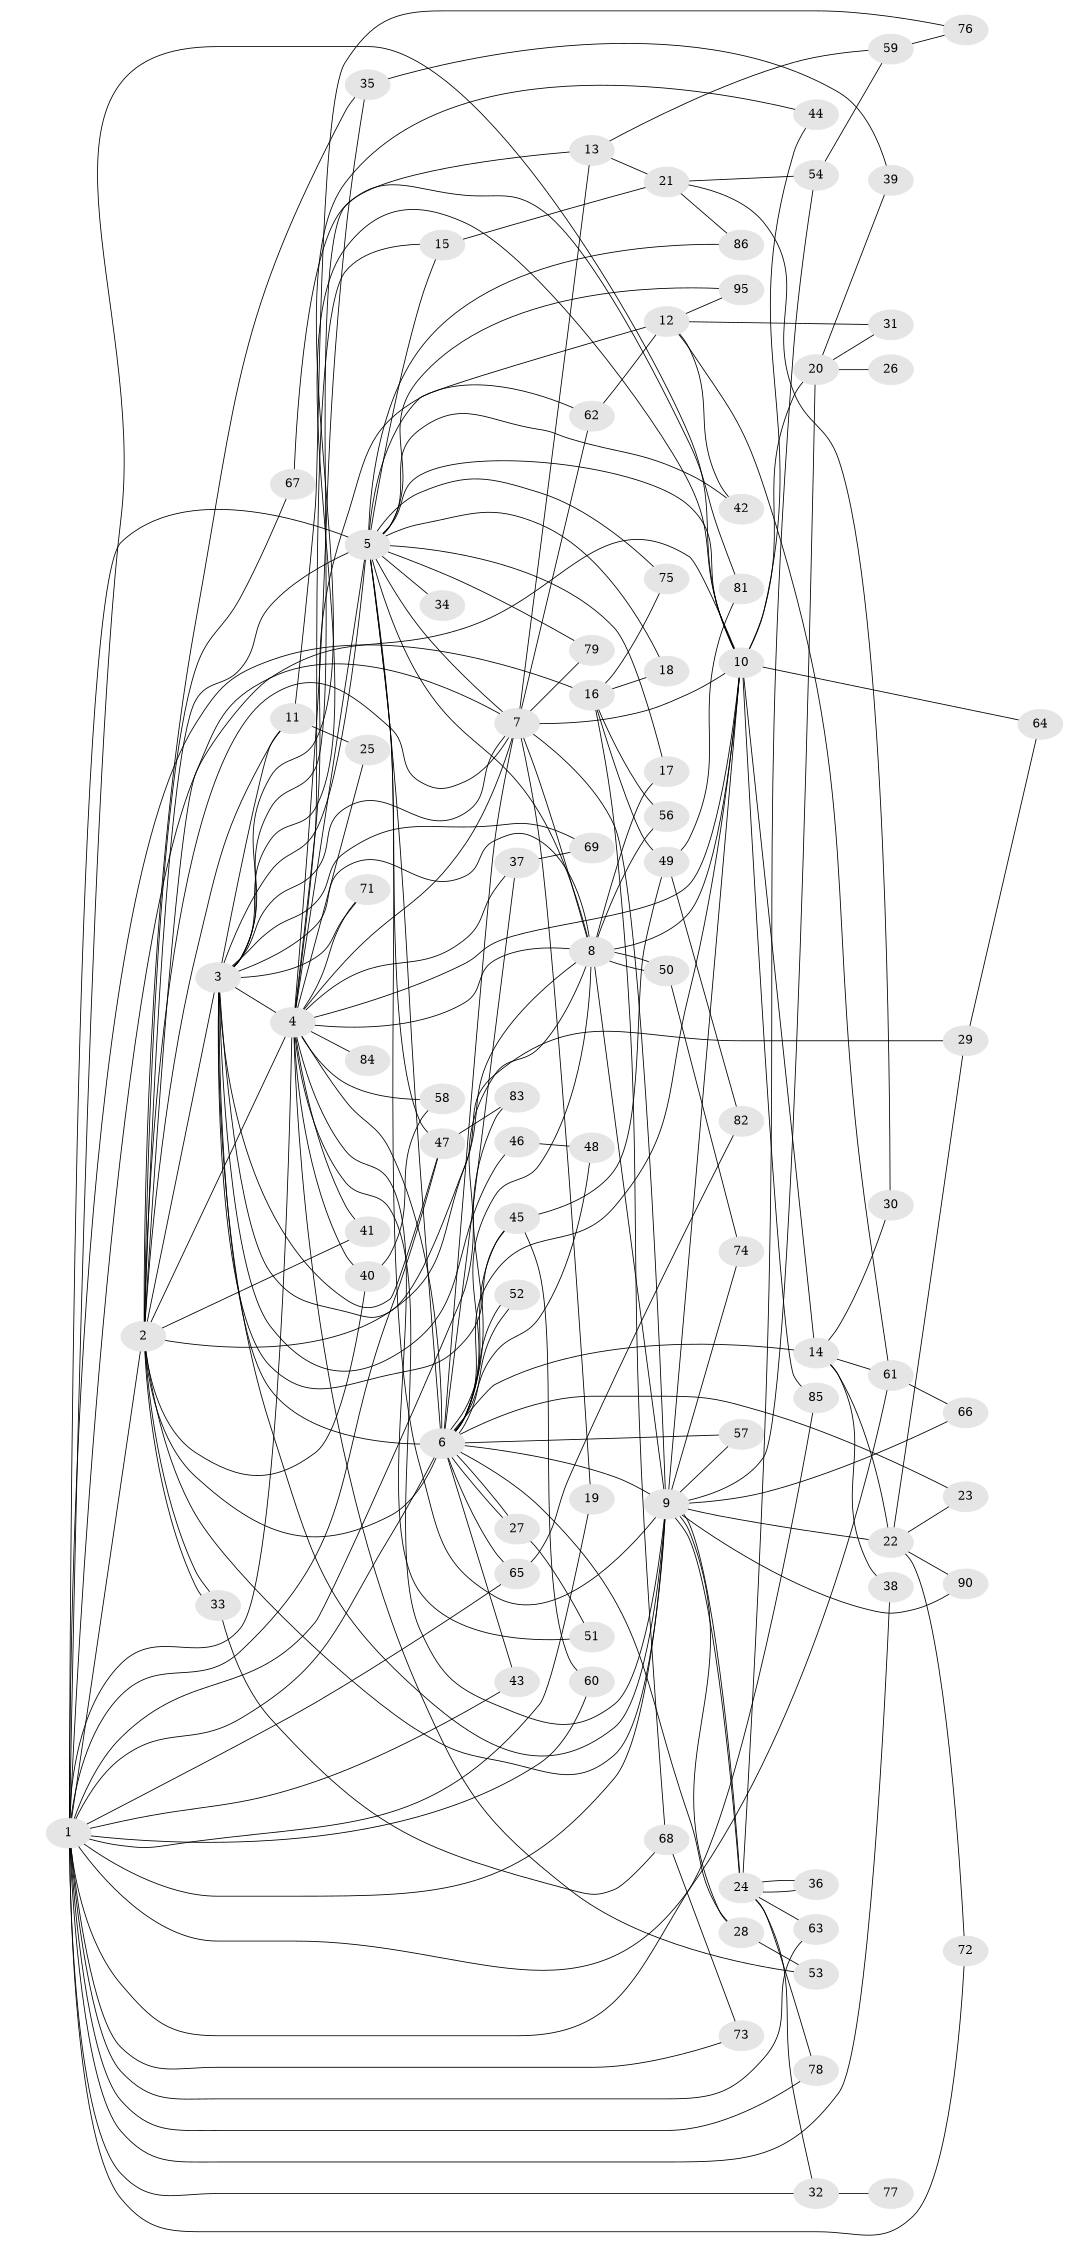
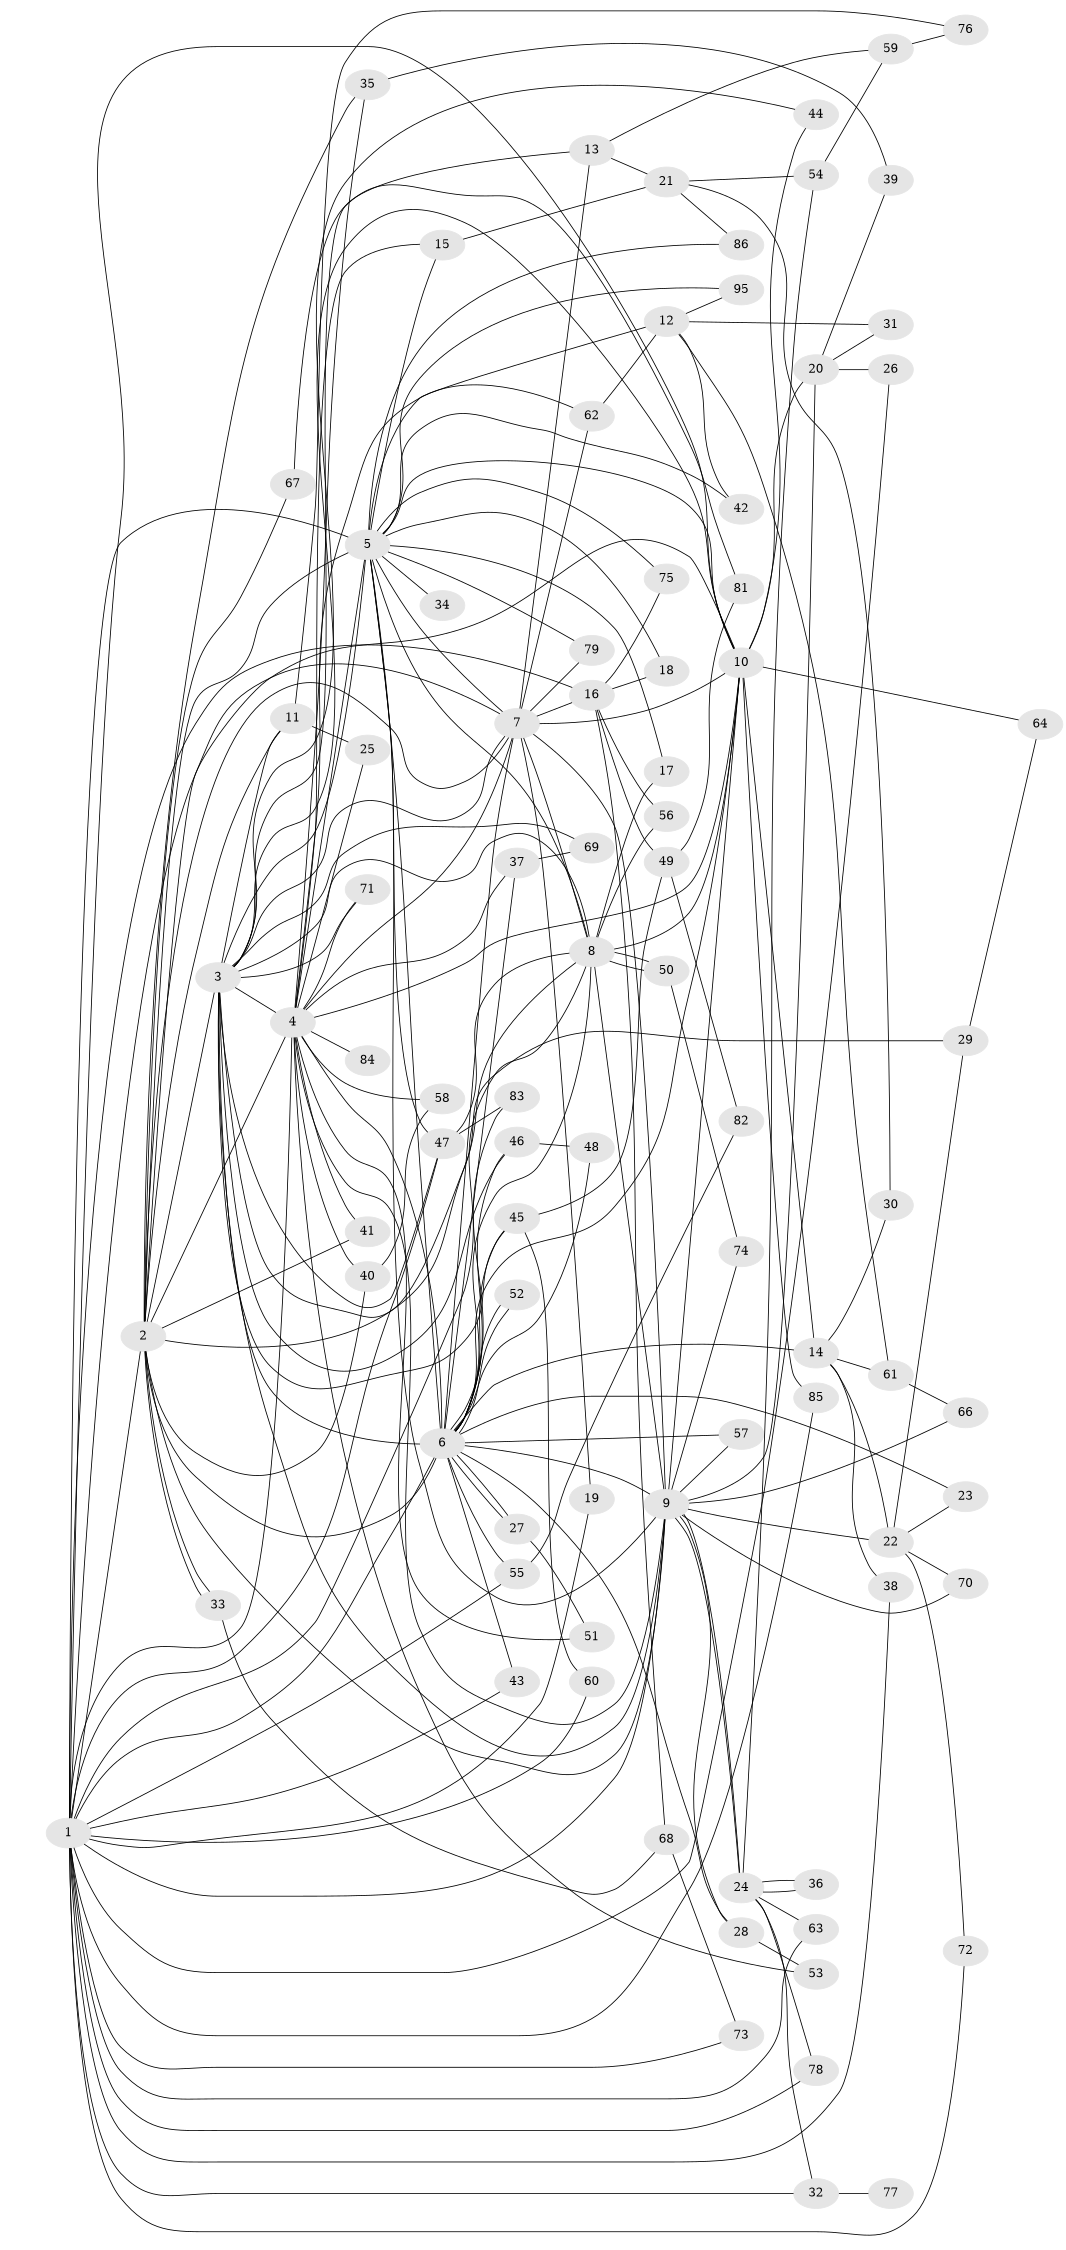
none -> (554, 709)
(454, 1008) -> (487, 995)
none -> (480, 1293)
(517, 1574) -> (517, 1574)
(966, 1584) -> (966, 1584)
(642, 1938) -> (747, 1584)
